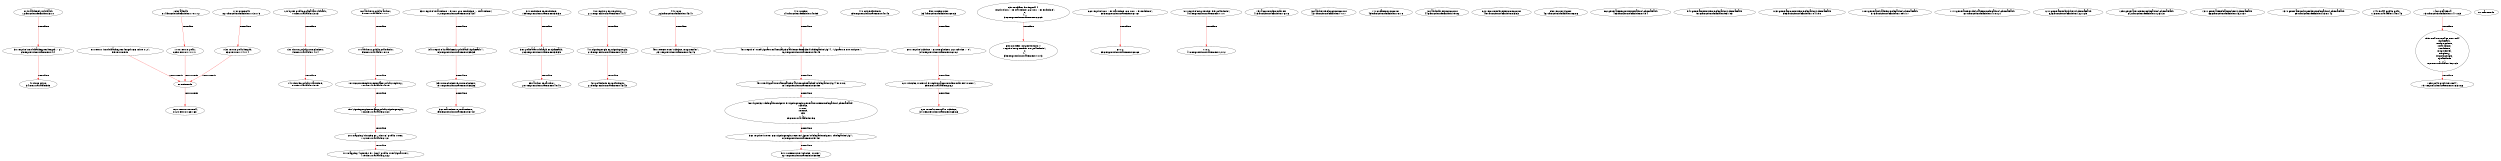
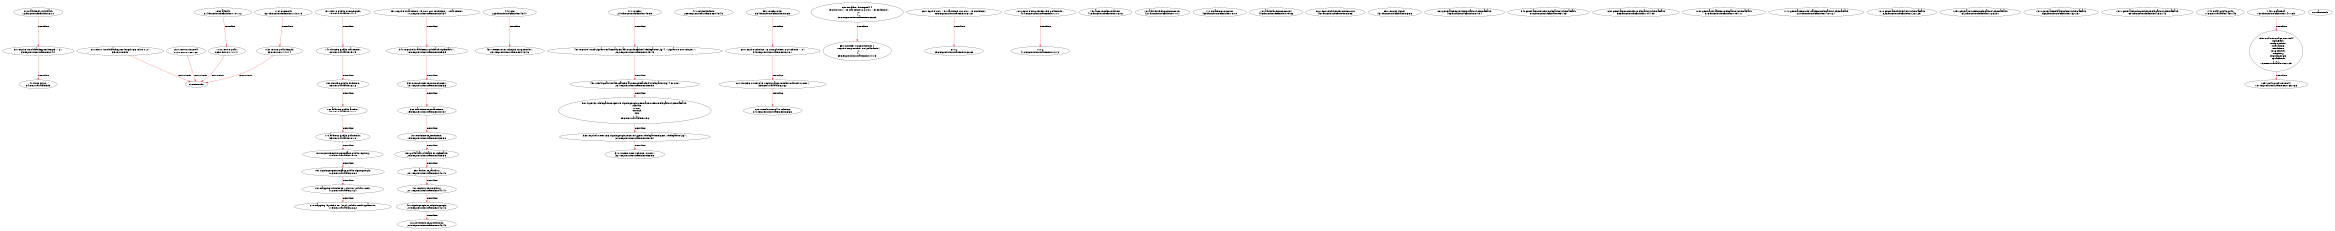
(305, 12) -> none
none -> (343, 84)
(185, 96) -> (191, 68)
none -> (427, 123)
none -> (427, 180)
